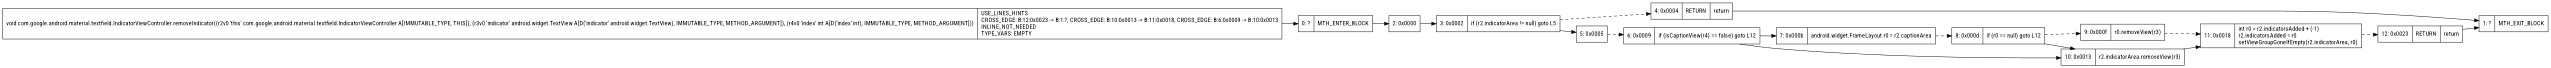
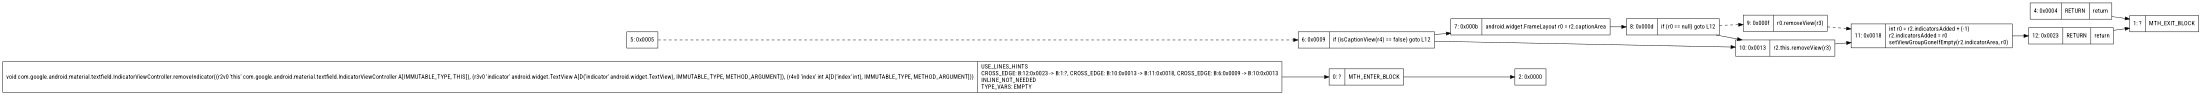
(1498, 24) -> none
(2368, 35) -> (2018, 36)
(1941, 36) -> (1616, 27)
(2140, 57) -> (1802, 48)
